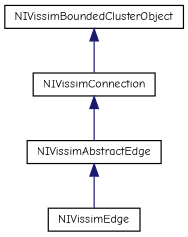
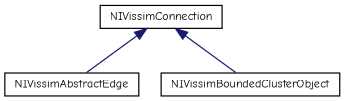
(94, 57) -> (211, 54)
(94, 220) -> none
